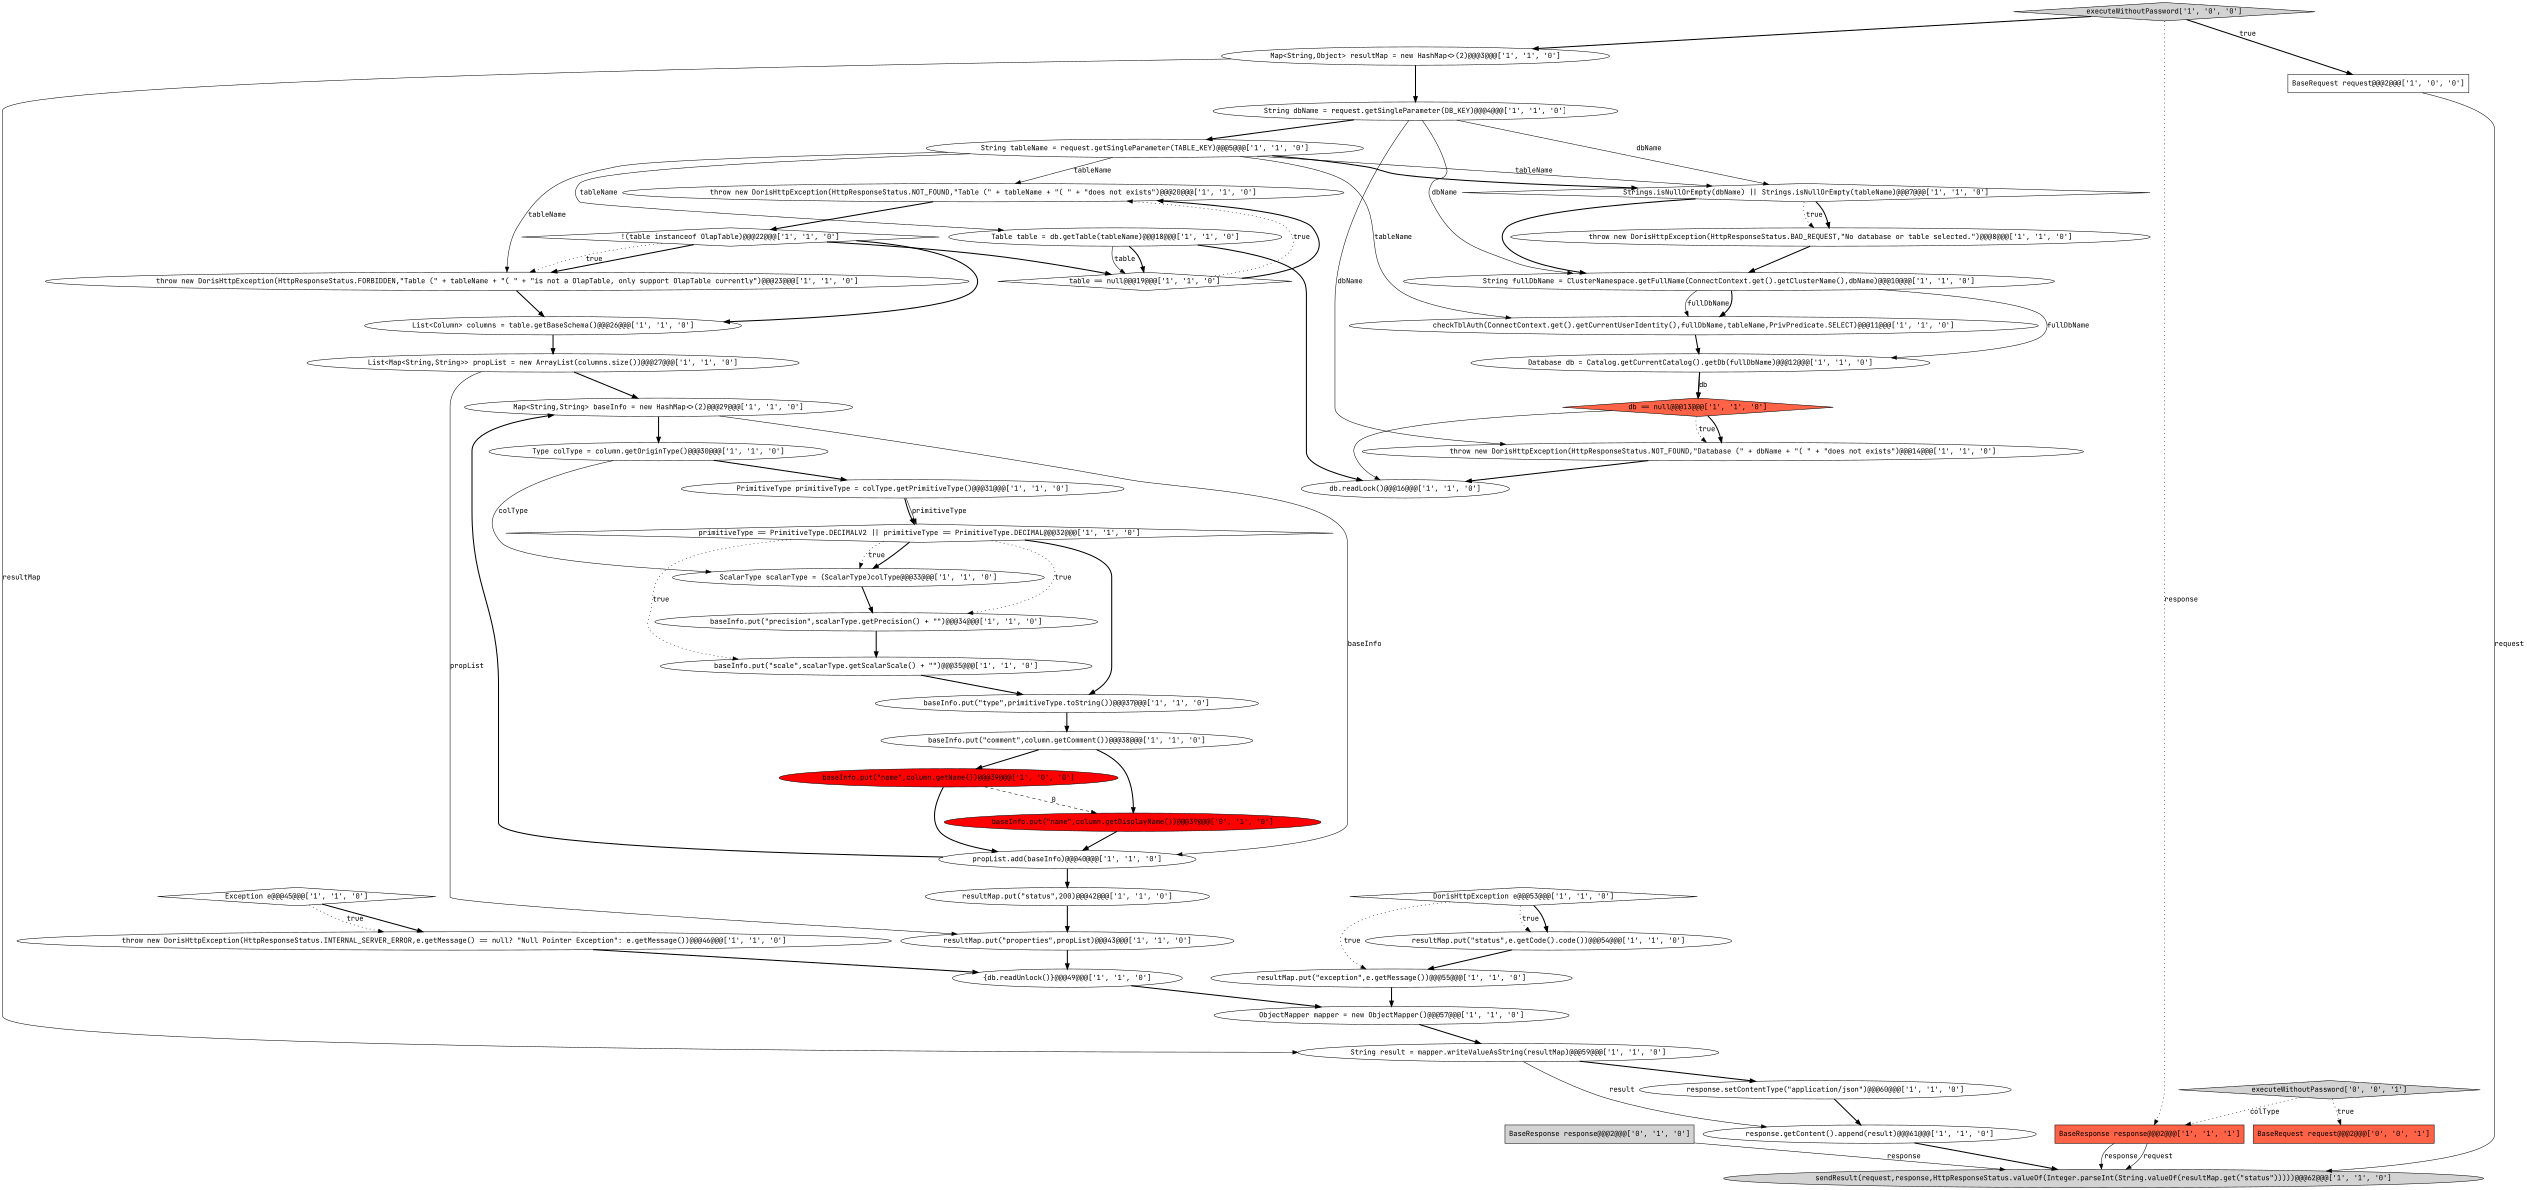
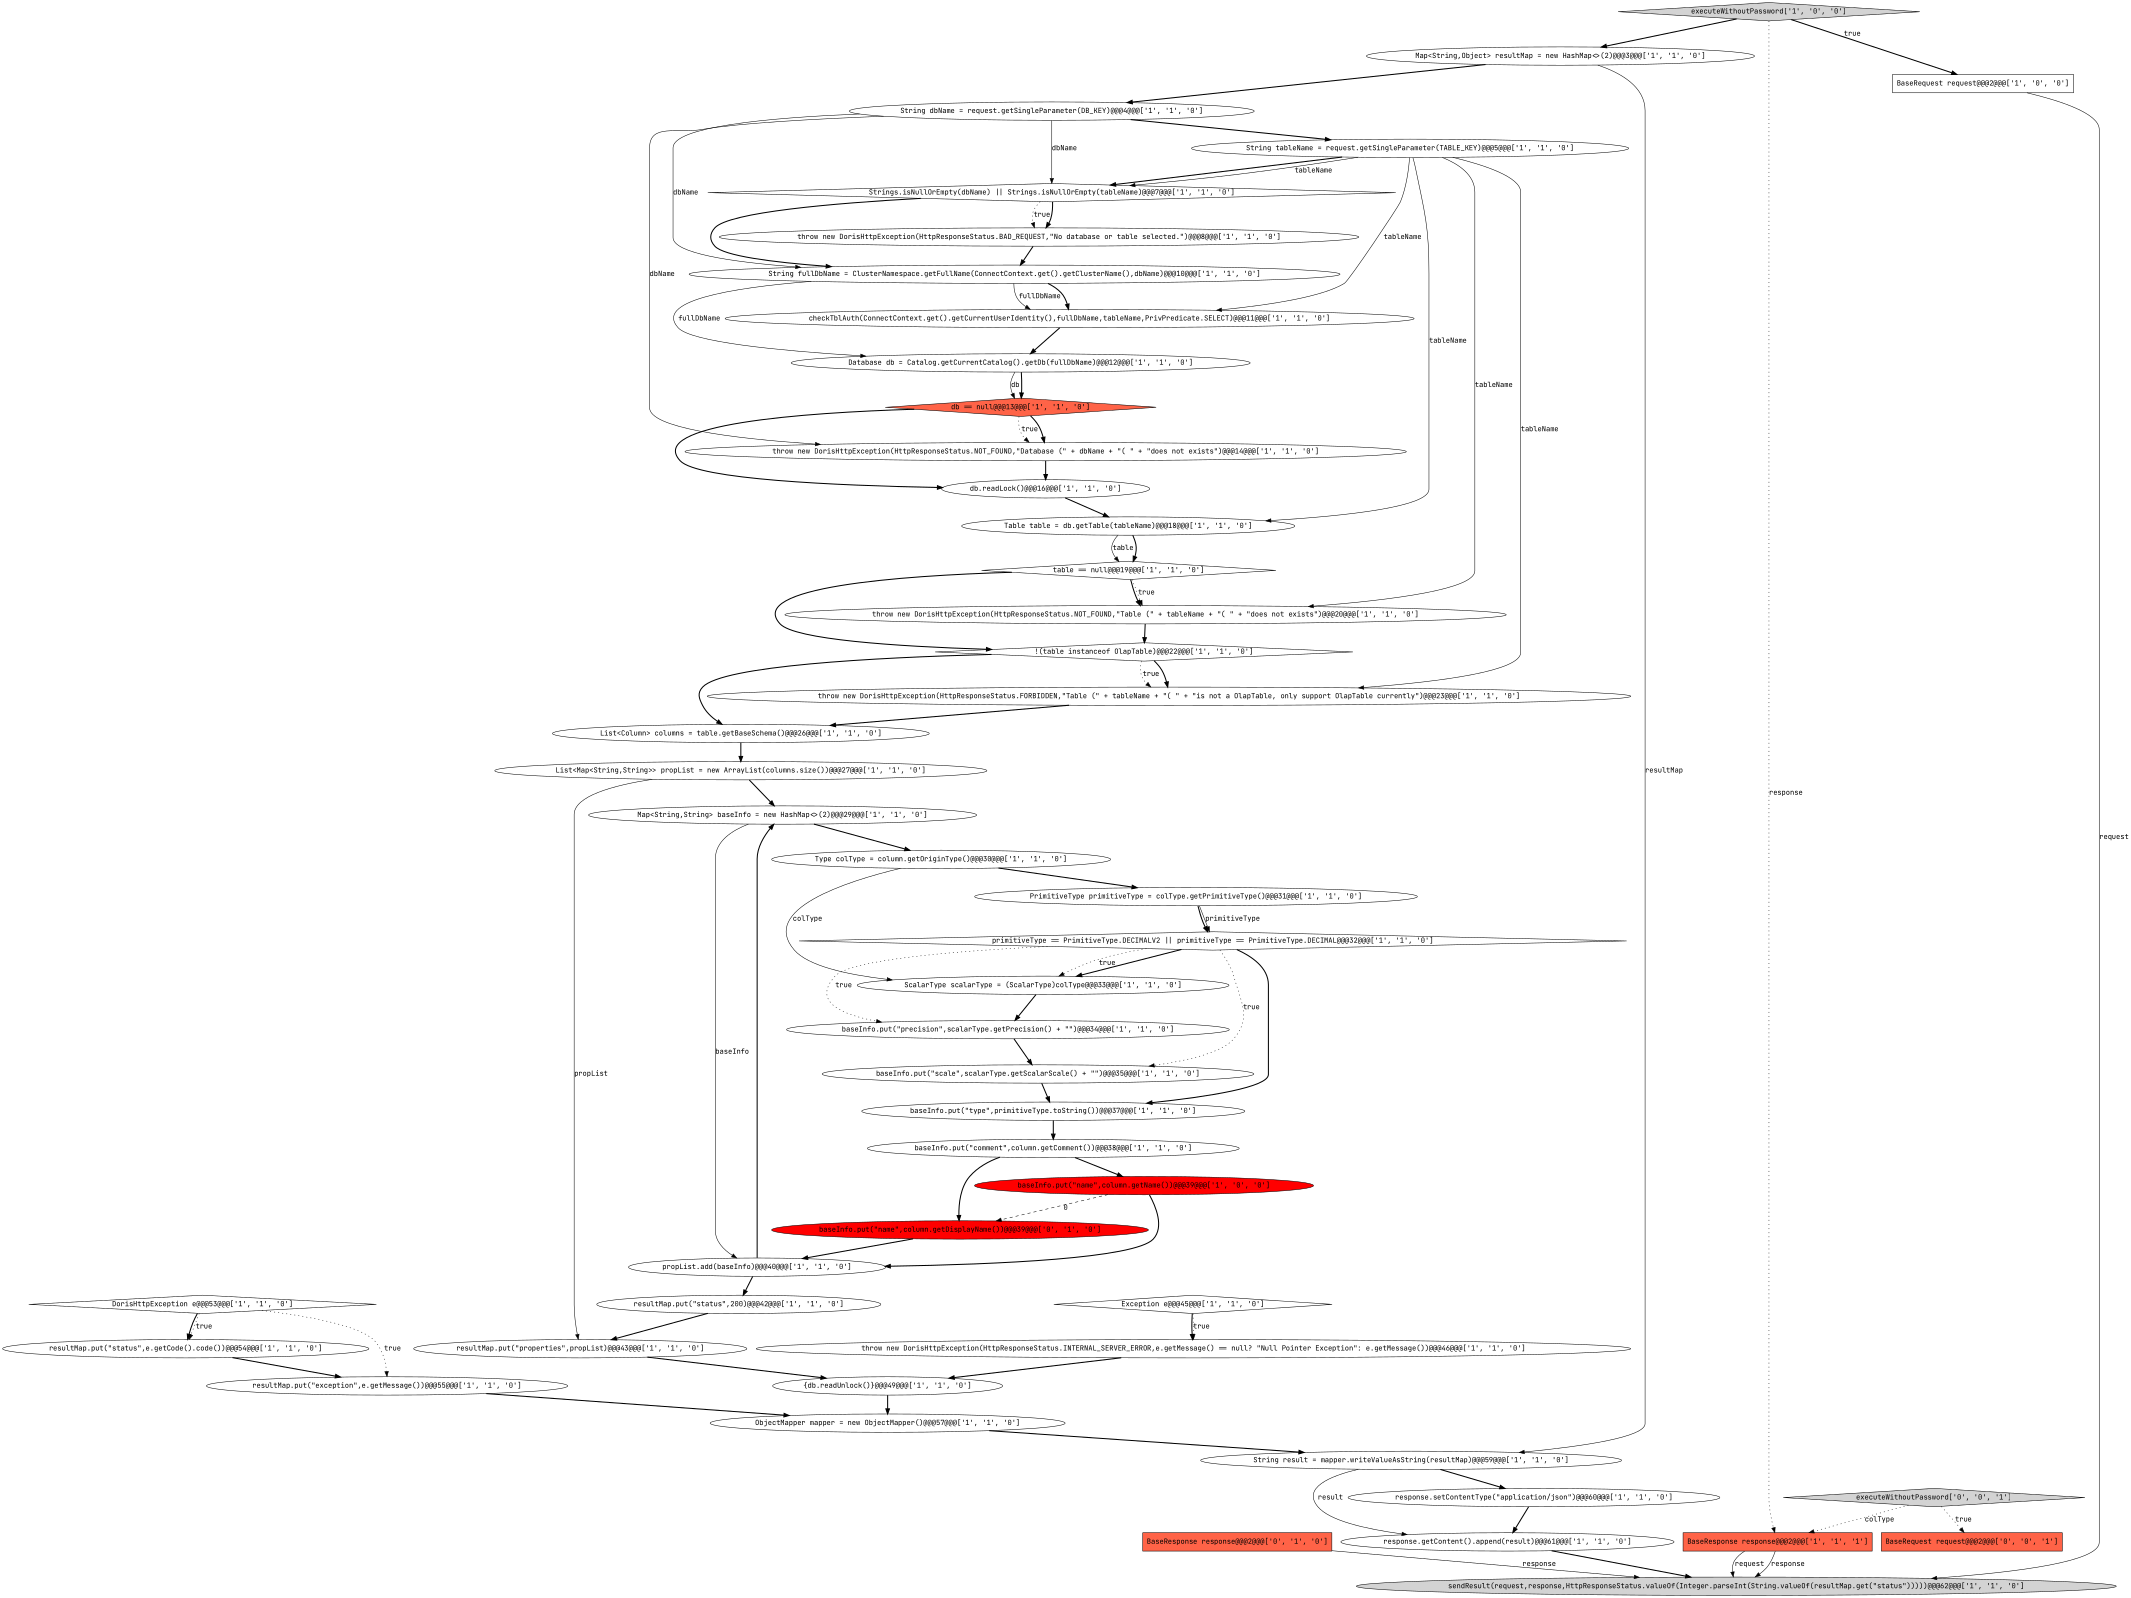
(967, 253) -> (783, 604)
(1306, 339) -> (1084, 506)
(1461, 421) -> (681, 461)
(1600, 1134) -> (1237, 1542)
